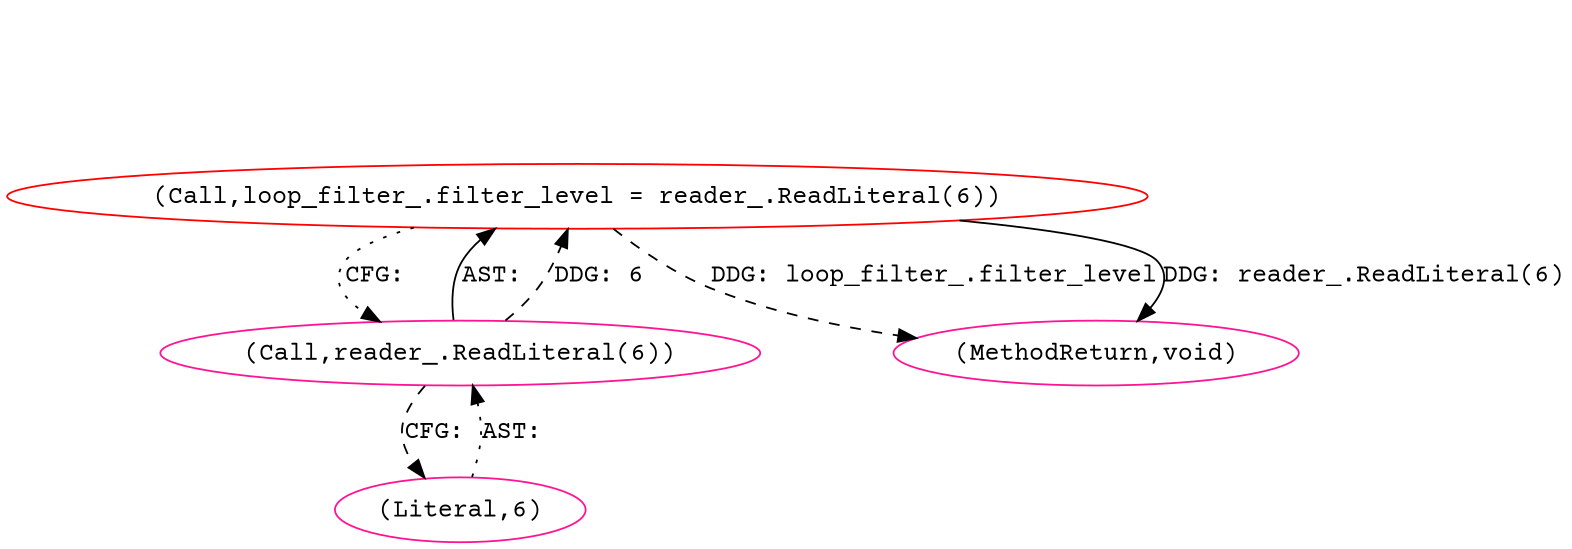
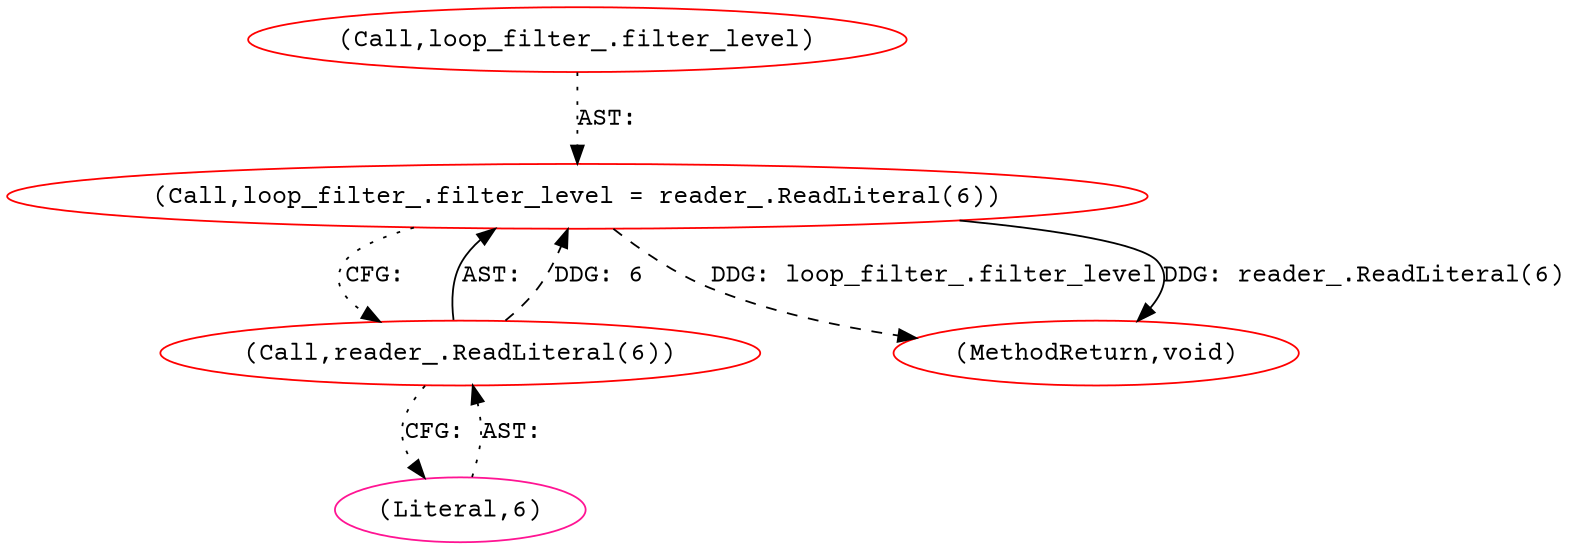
none -> (577, 40)
(460, 353) -> (460, 353)
(1096, 353) -> (1096, 353)
(403, 423) -> (403, 423)
